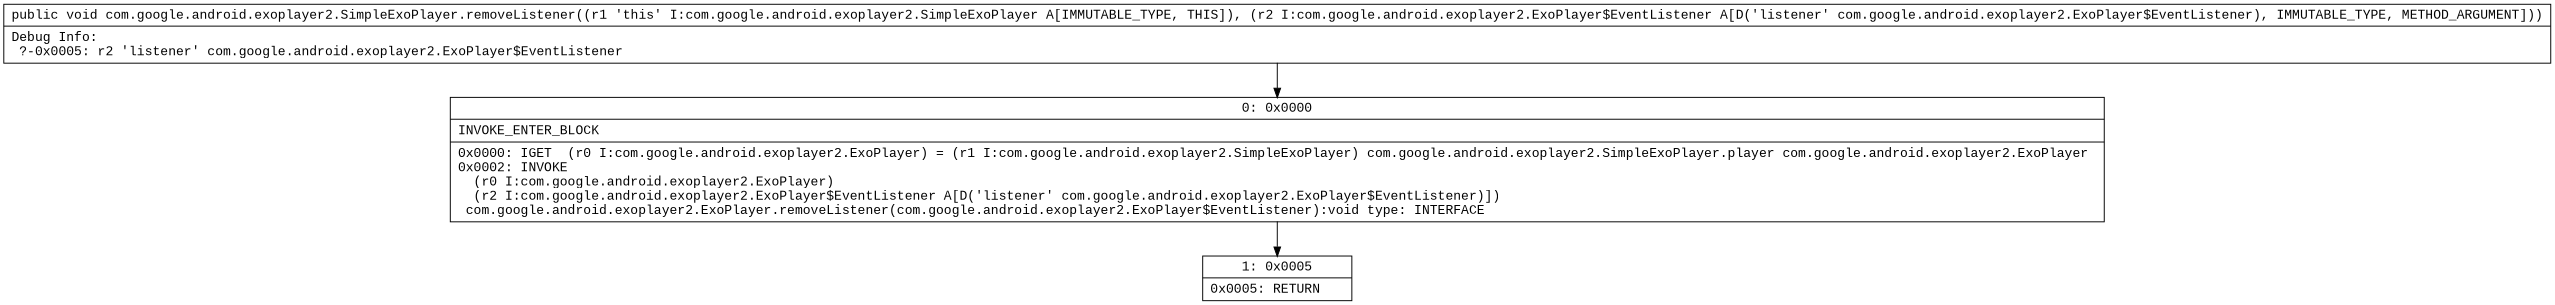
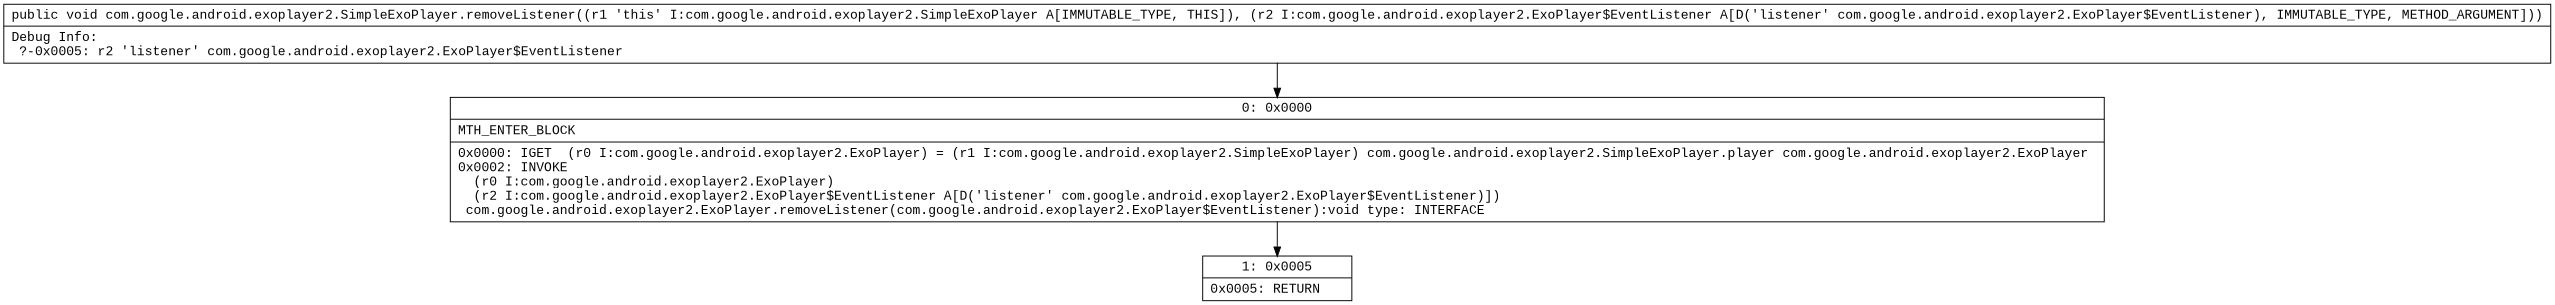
(529, 130) -> (517, 130)
